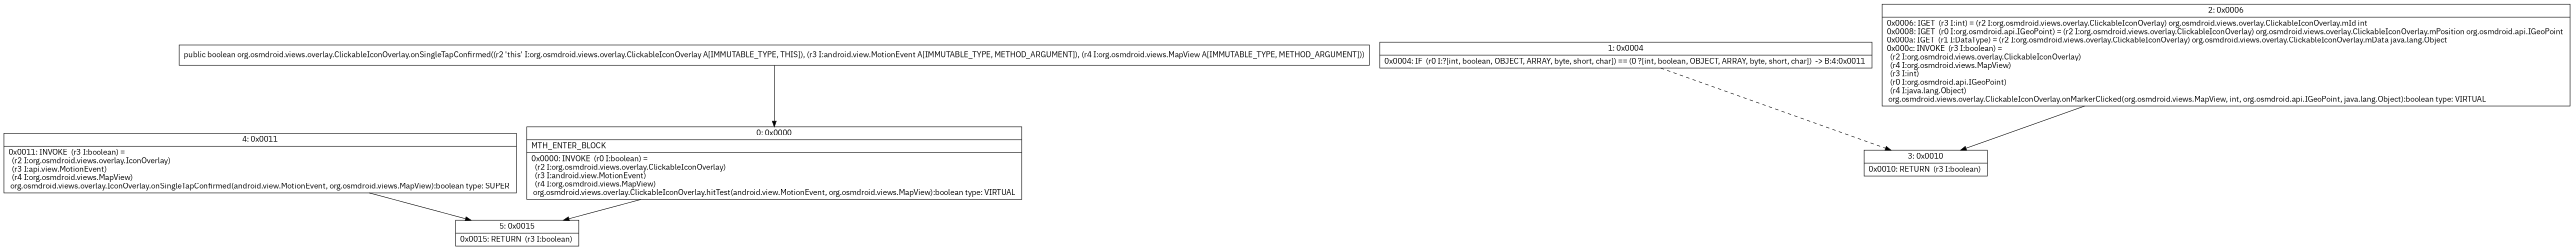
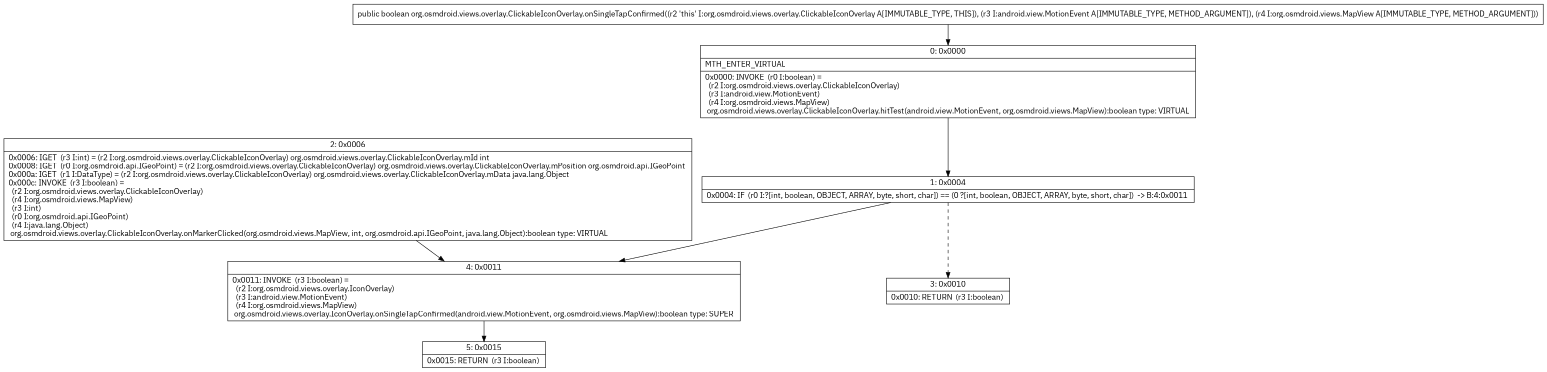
(2025, 127) -> (428, 249)
(569, 146) -> (745, 64)
(58, 169) -> (290, 297)
(605, 209) -> (948, 144)
none -> (758, 231)
